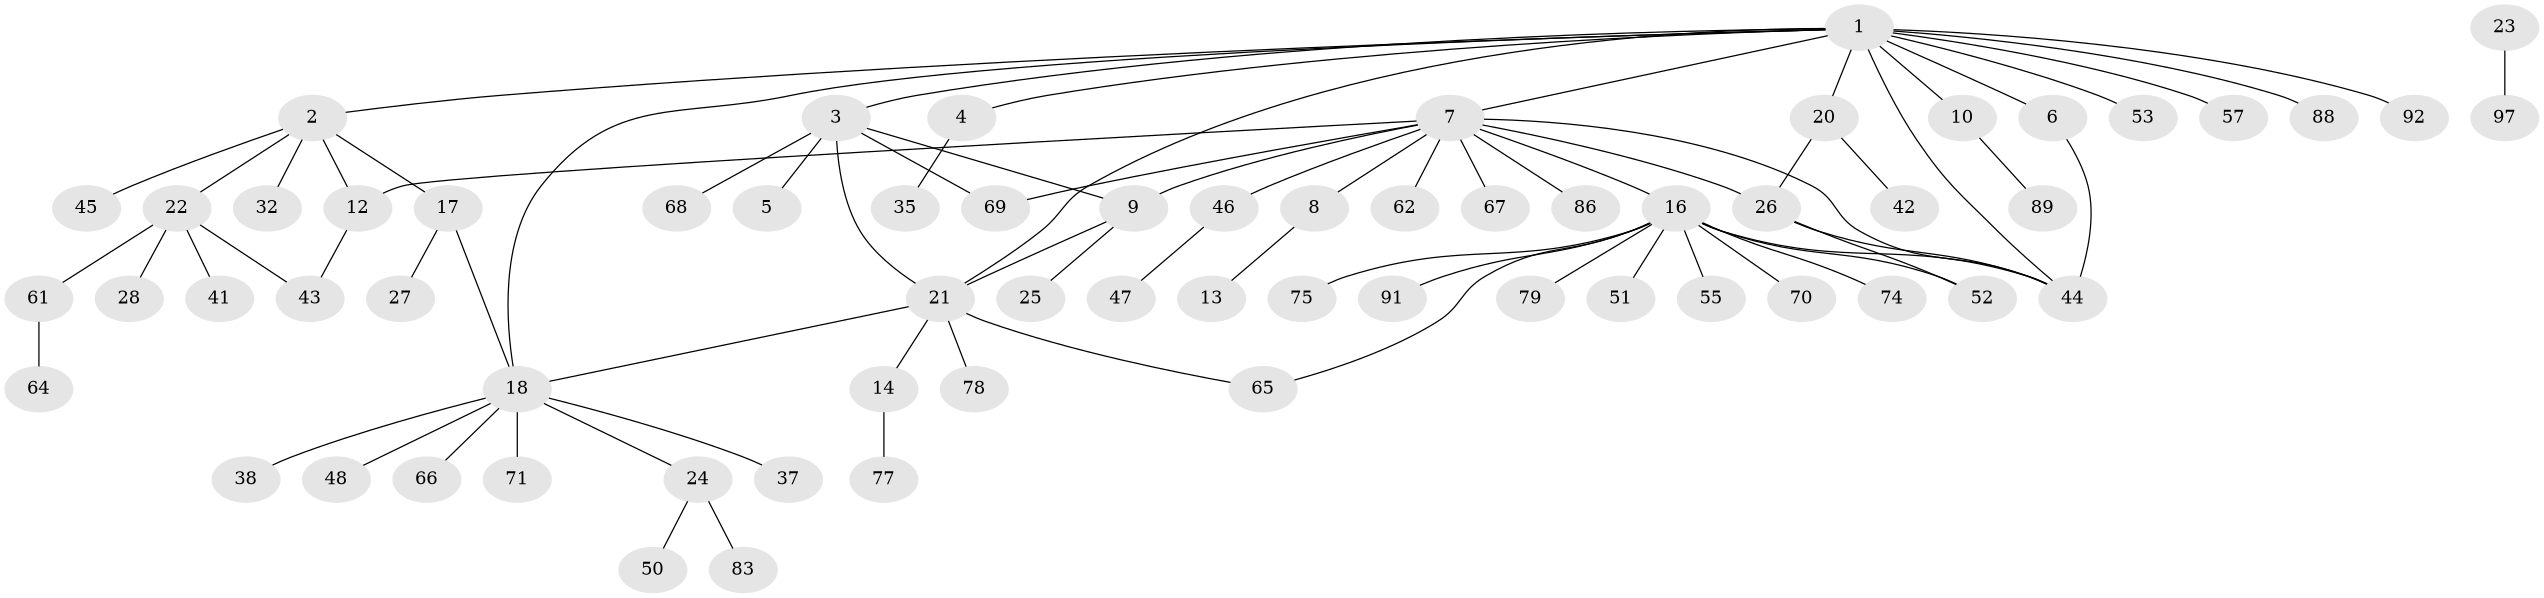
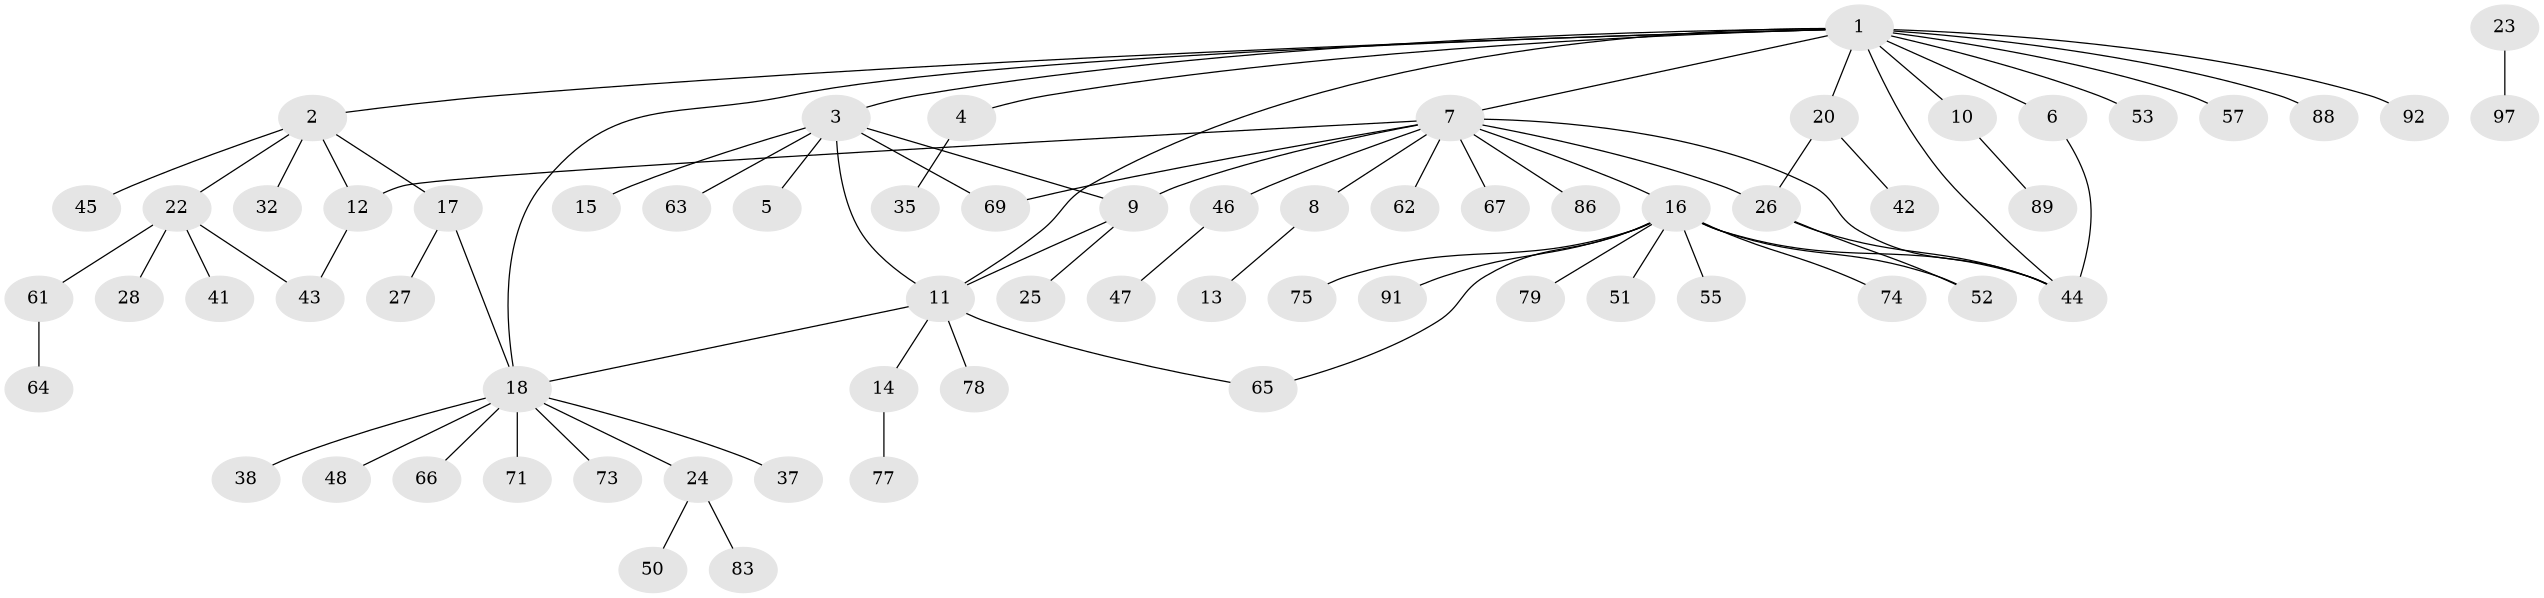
none -> (586, 208)
(677, 208) -> (677, 208)
(940, 299) -> (940, 299)
(1802, 299) -> none
none -> (608, 480)
